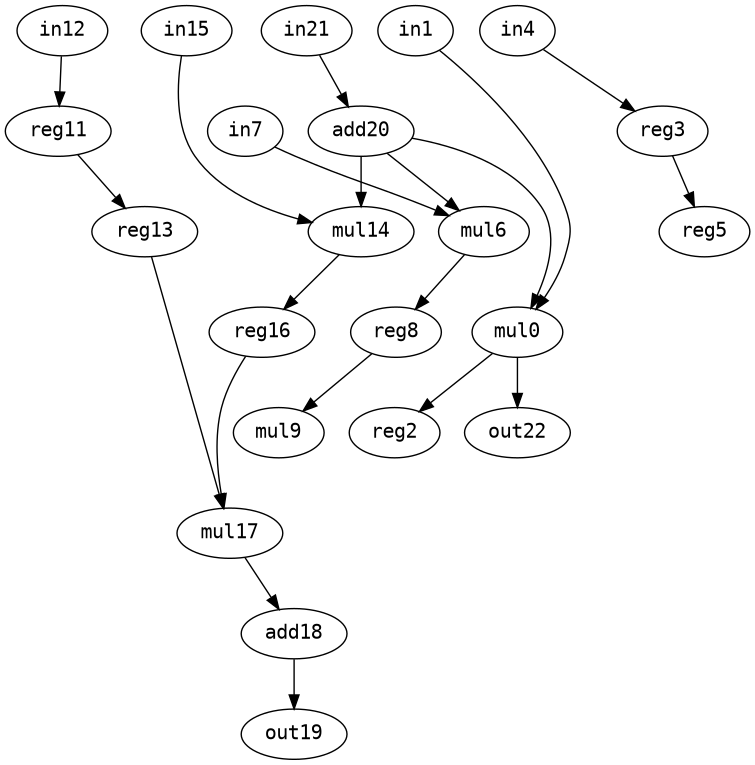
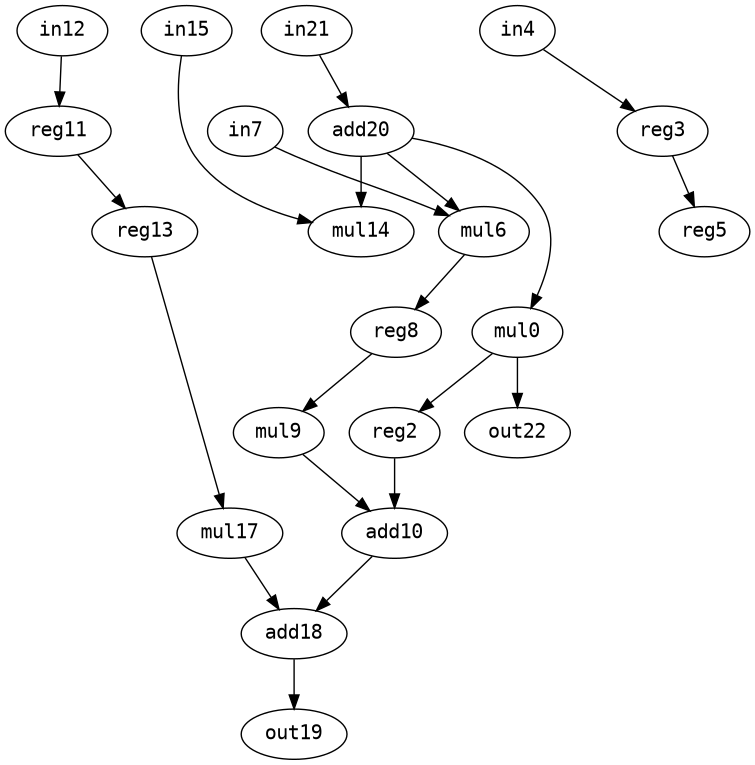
(416, 31) -> none
(262, 332) -> none
none -> (395, 533)
